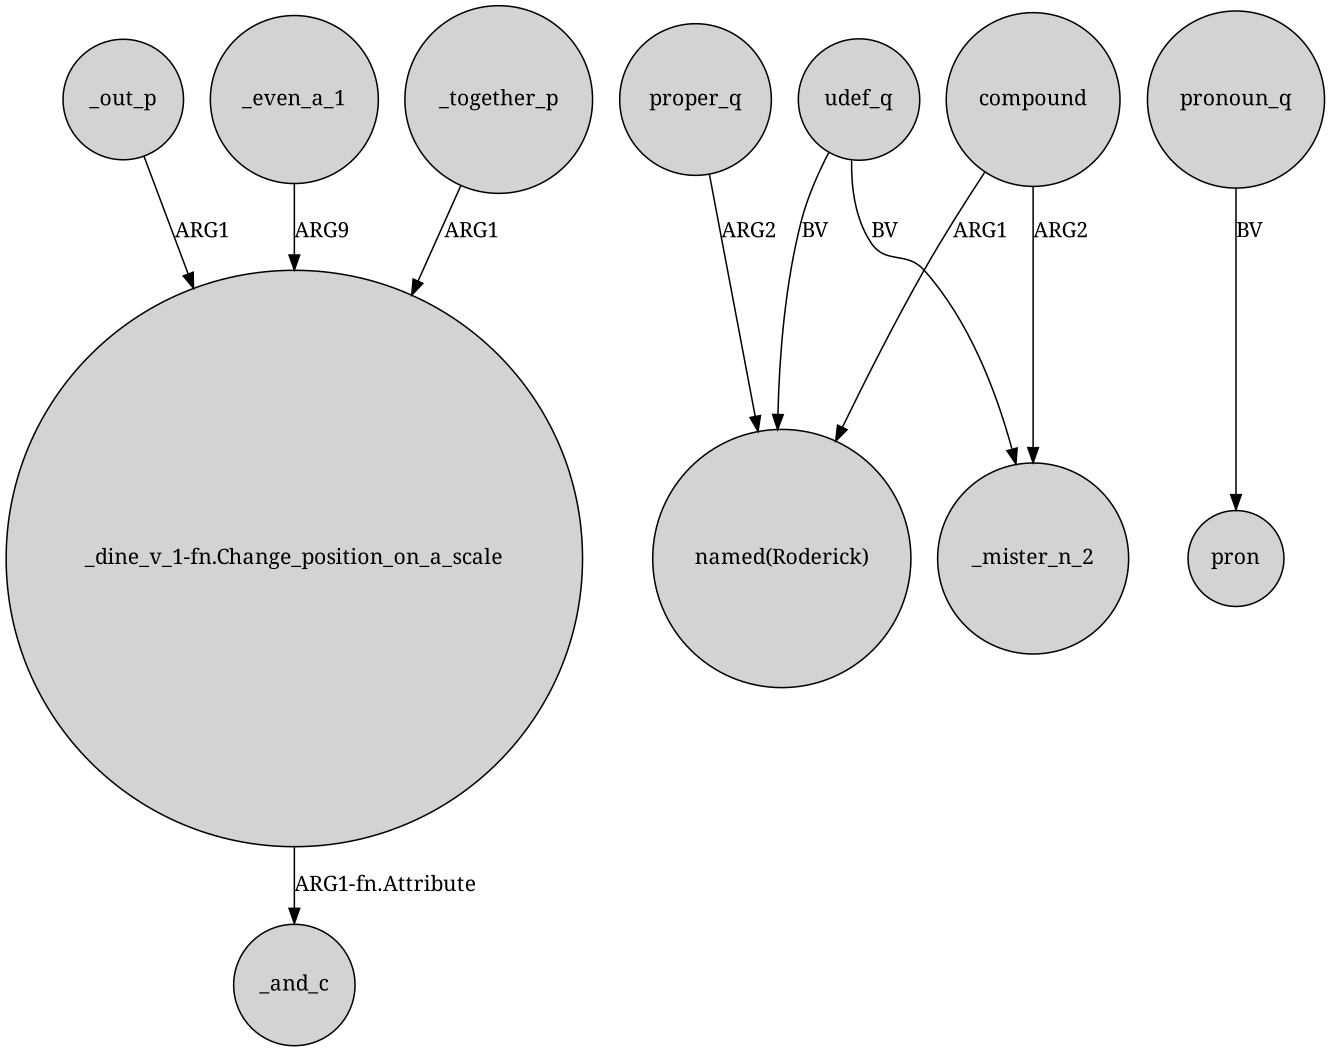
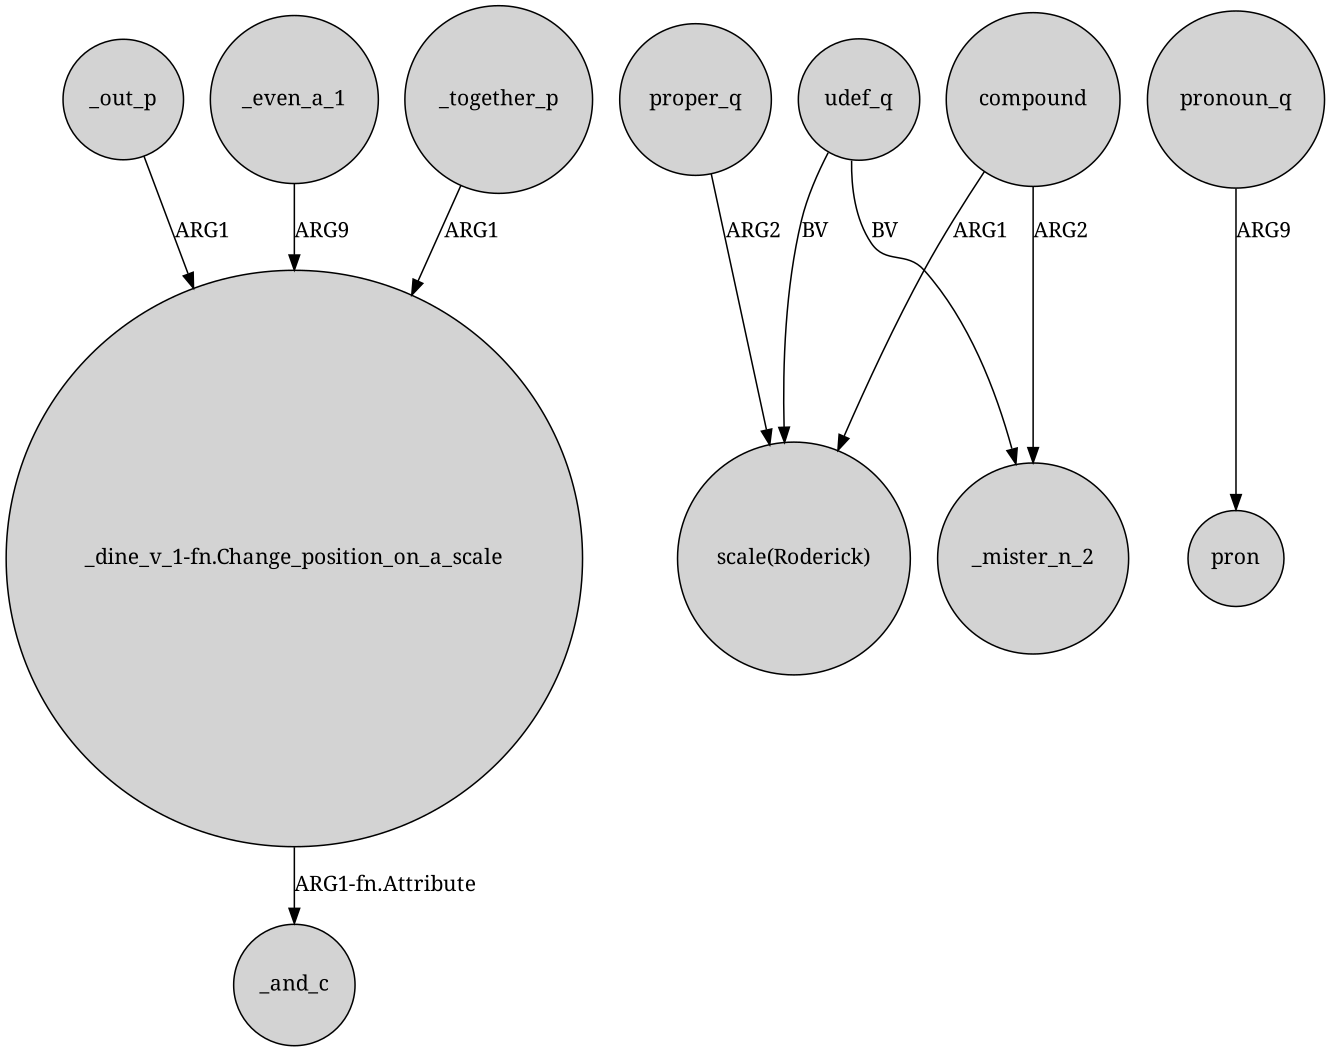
(1250, 232) -> (1264, 232)
(782, 559) -> (794, 559)
